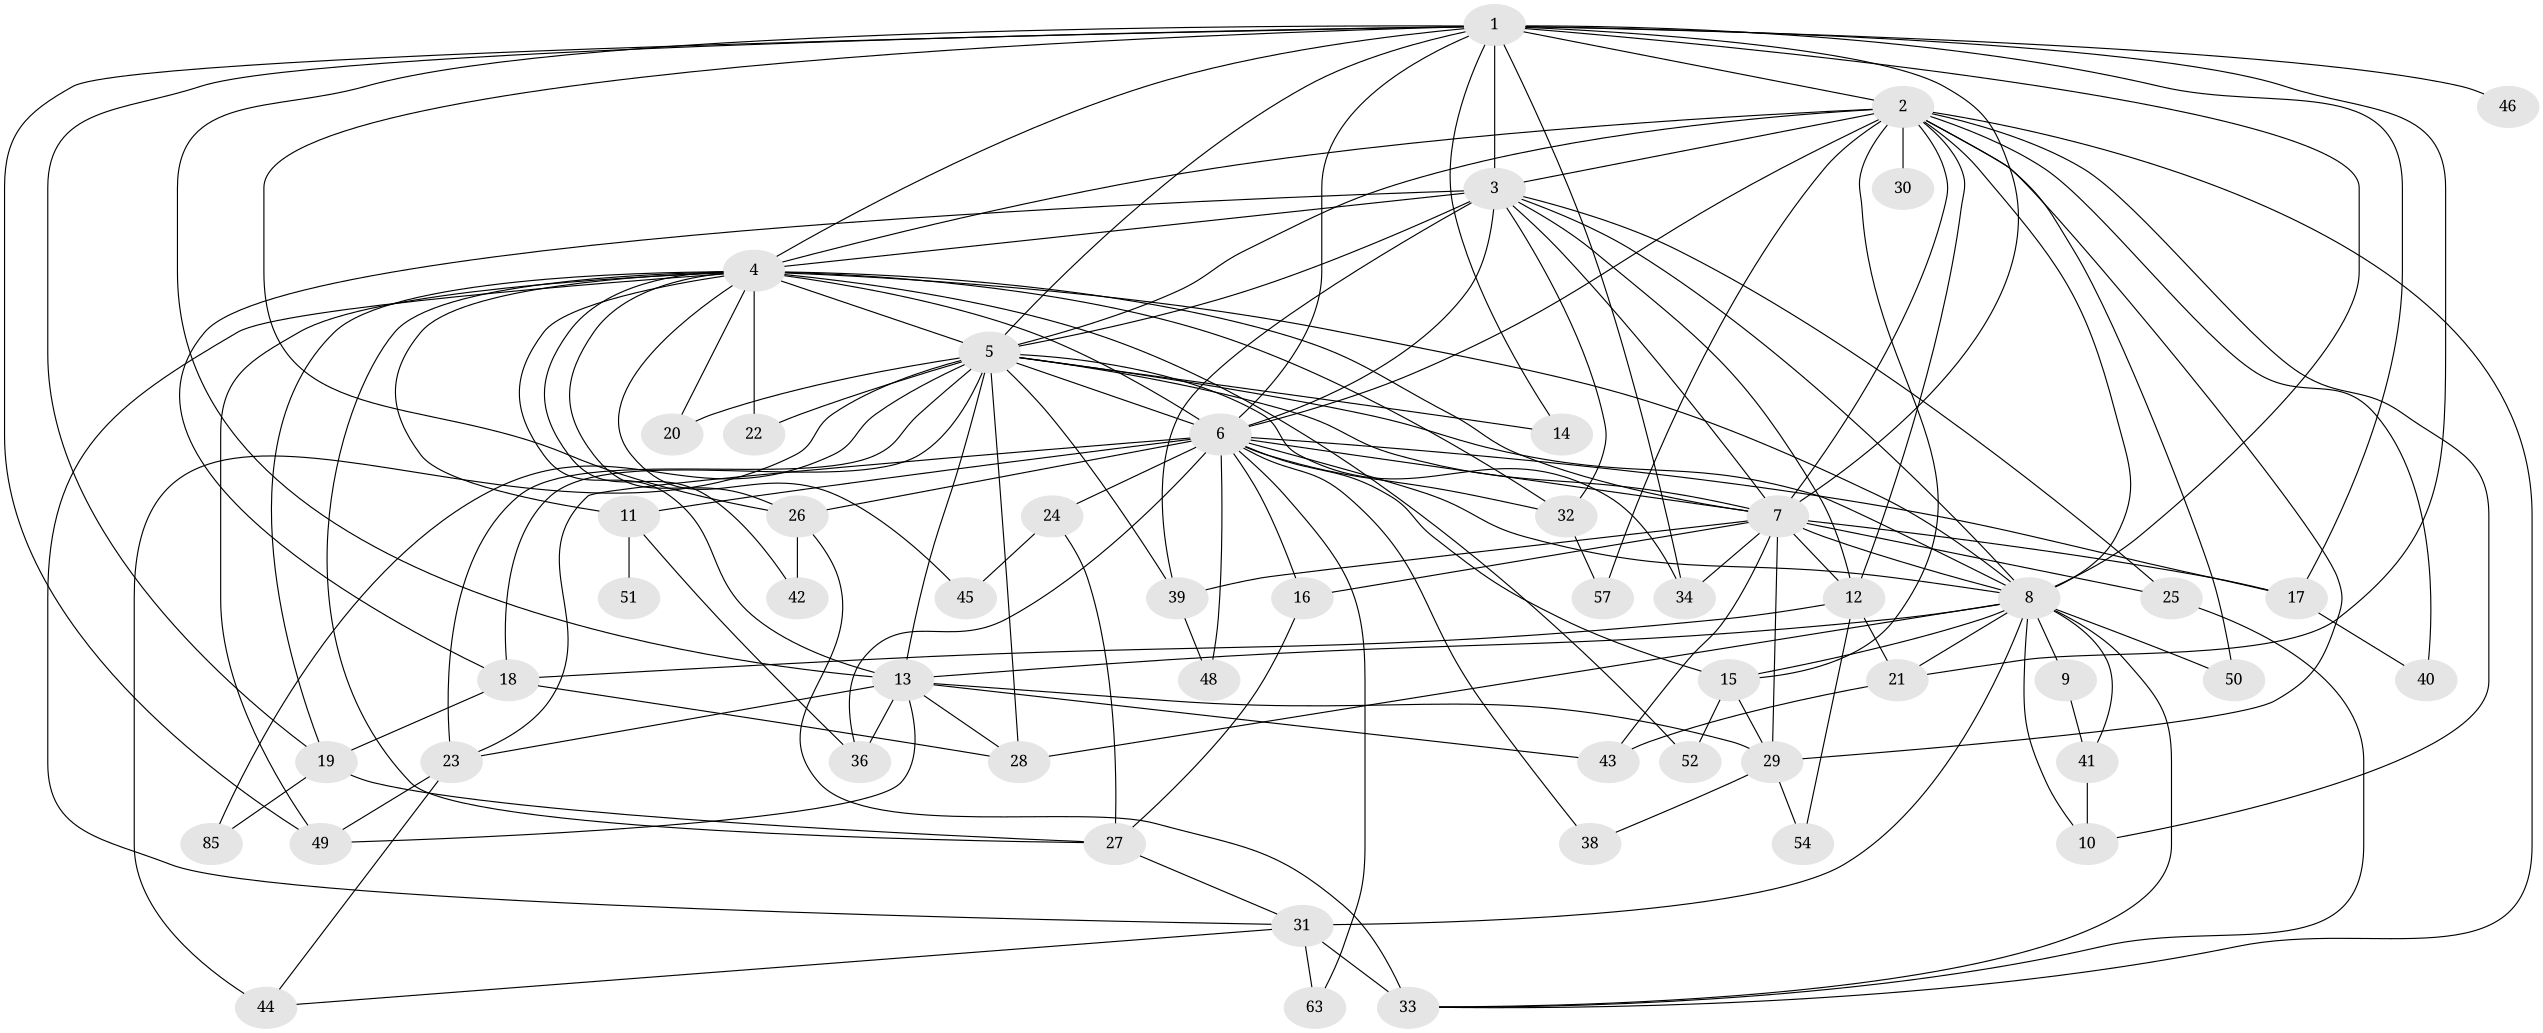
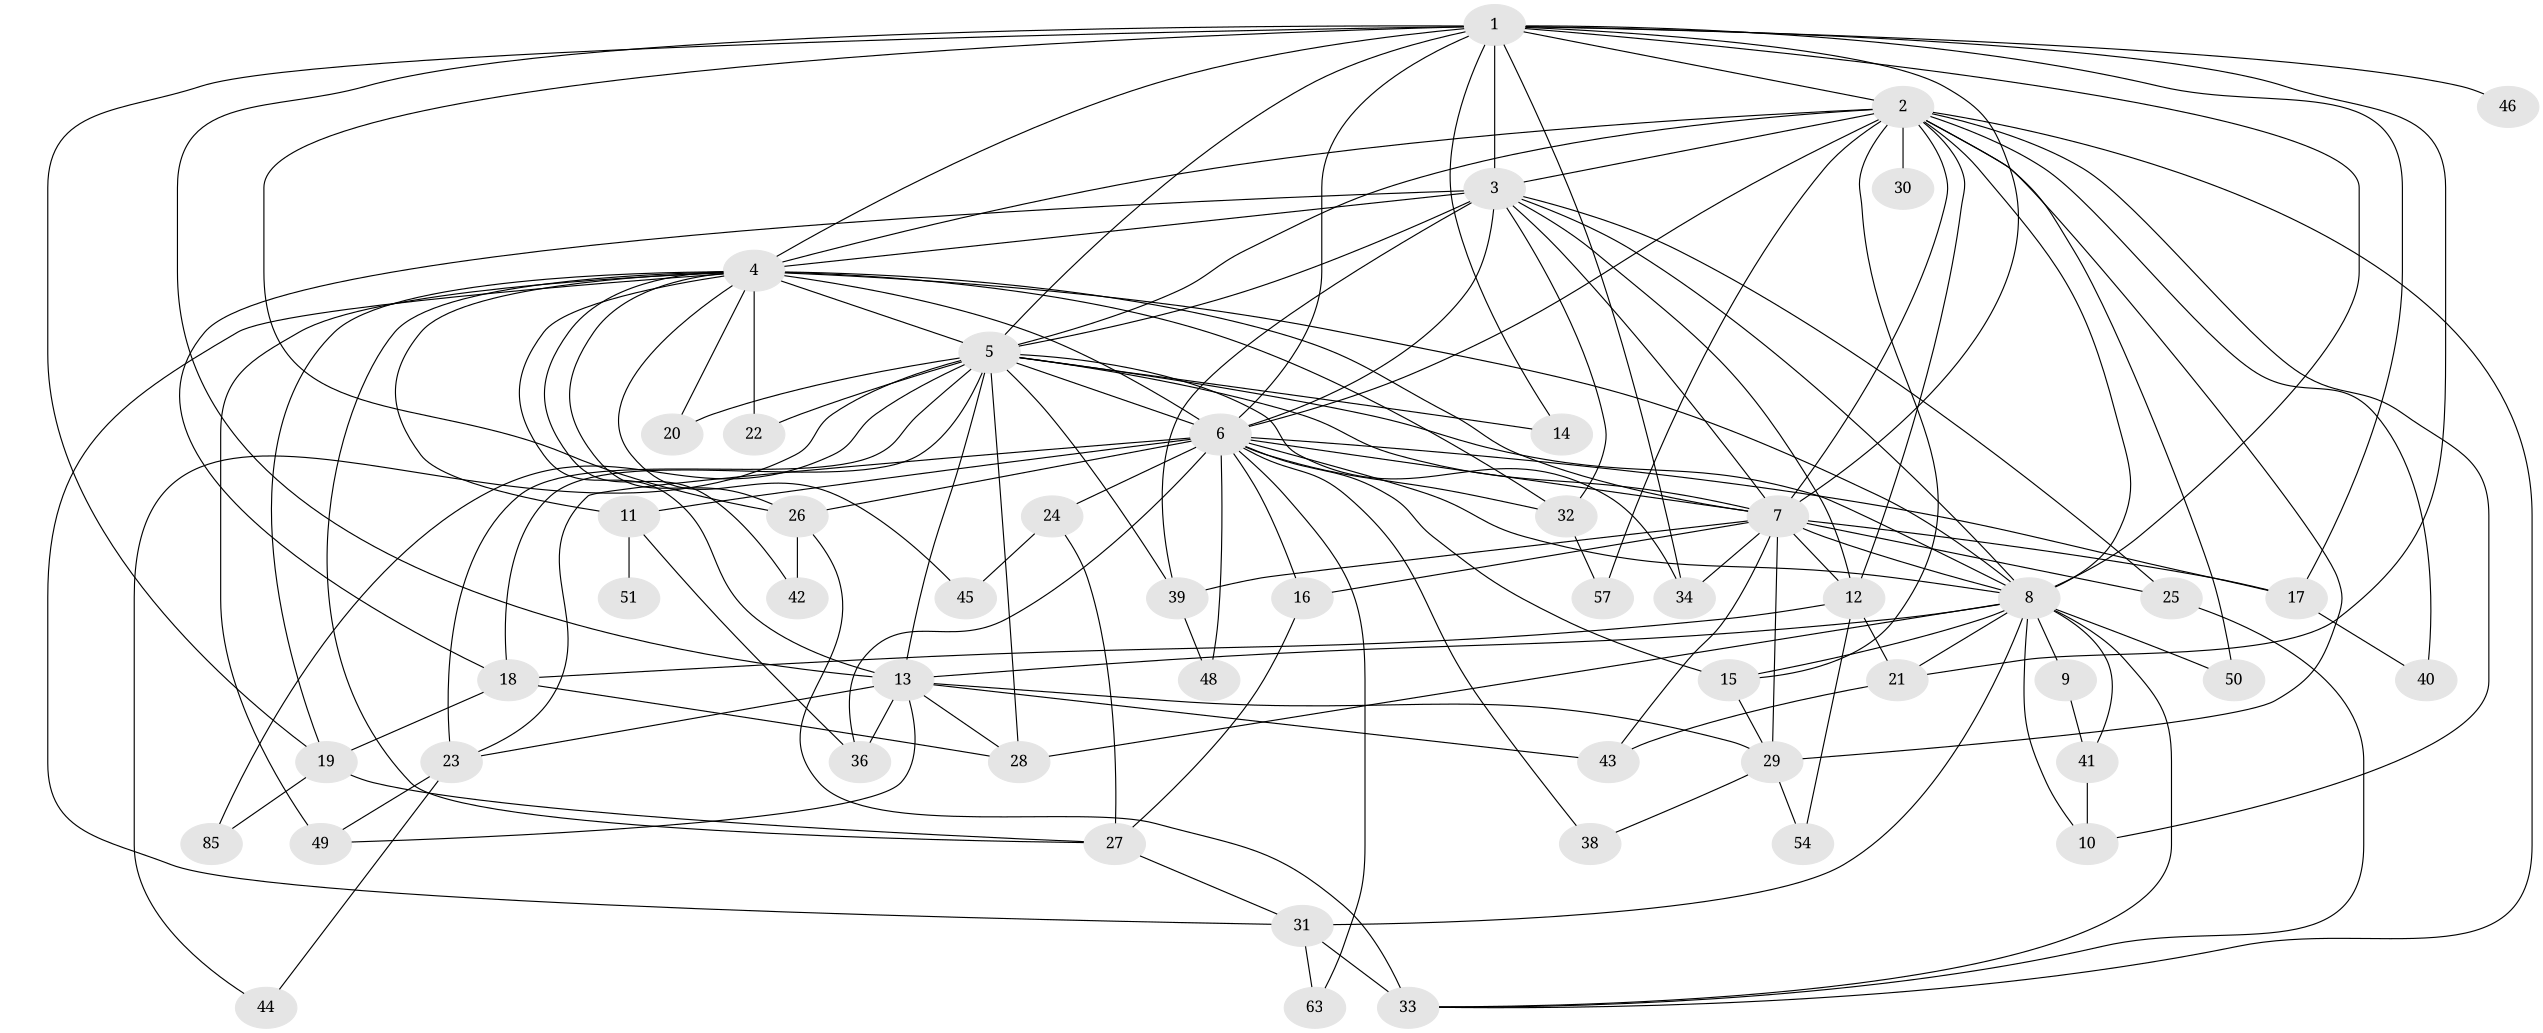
(324, 61) -> none
(1690, 762) -> none
(784, 967) -> none
